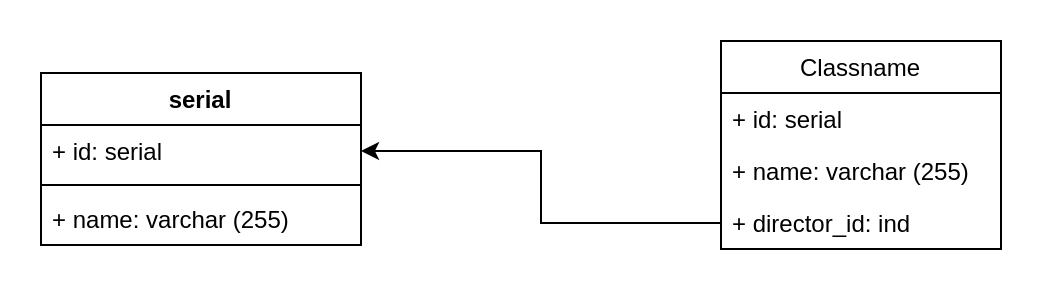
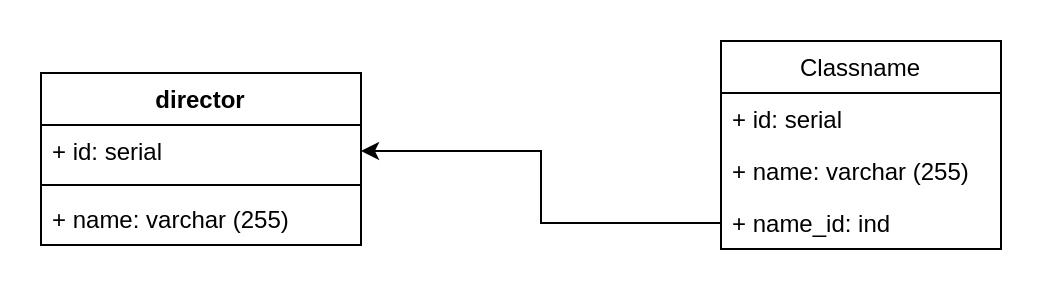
(200, 100) -> (200, 100)
(834, 224) -> (810, 224)
